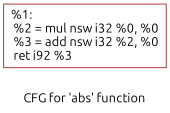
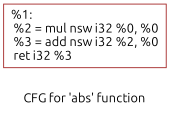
(42, 56) -> (42, 56)
